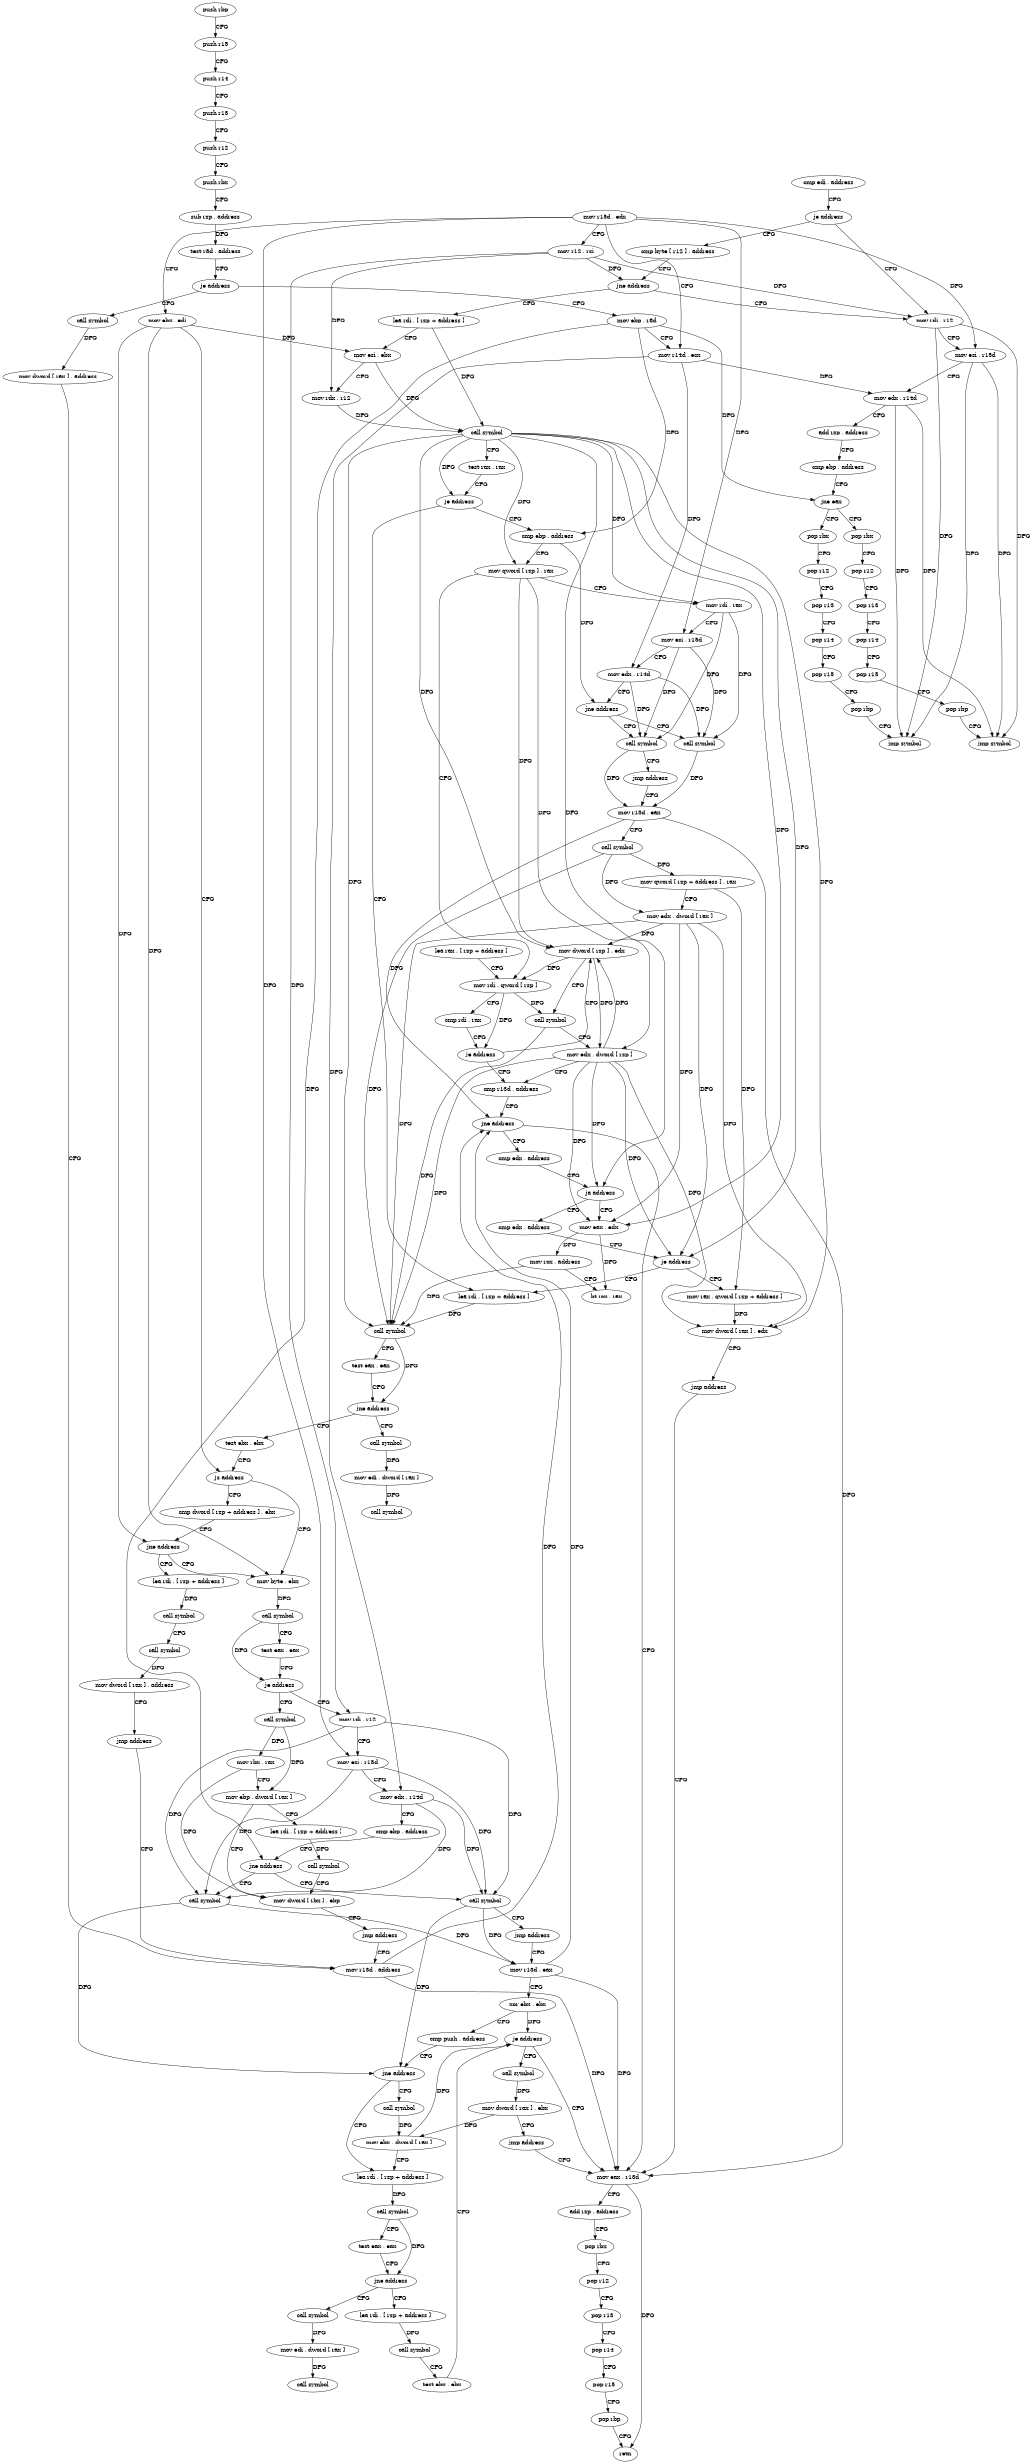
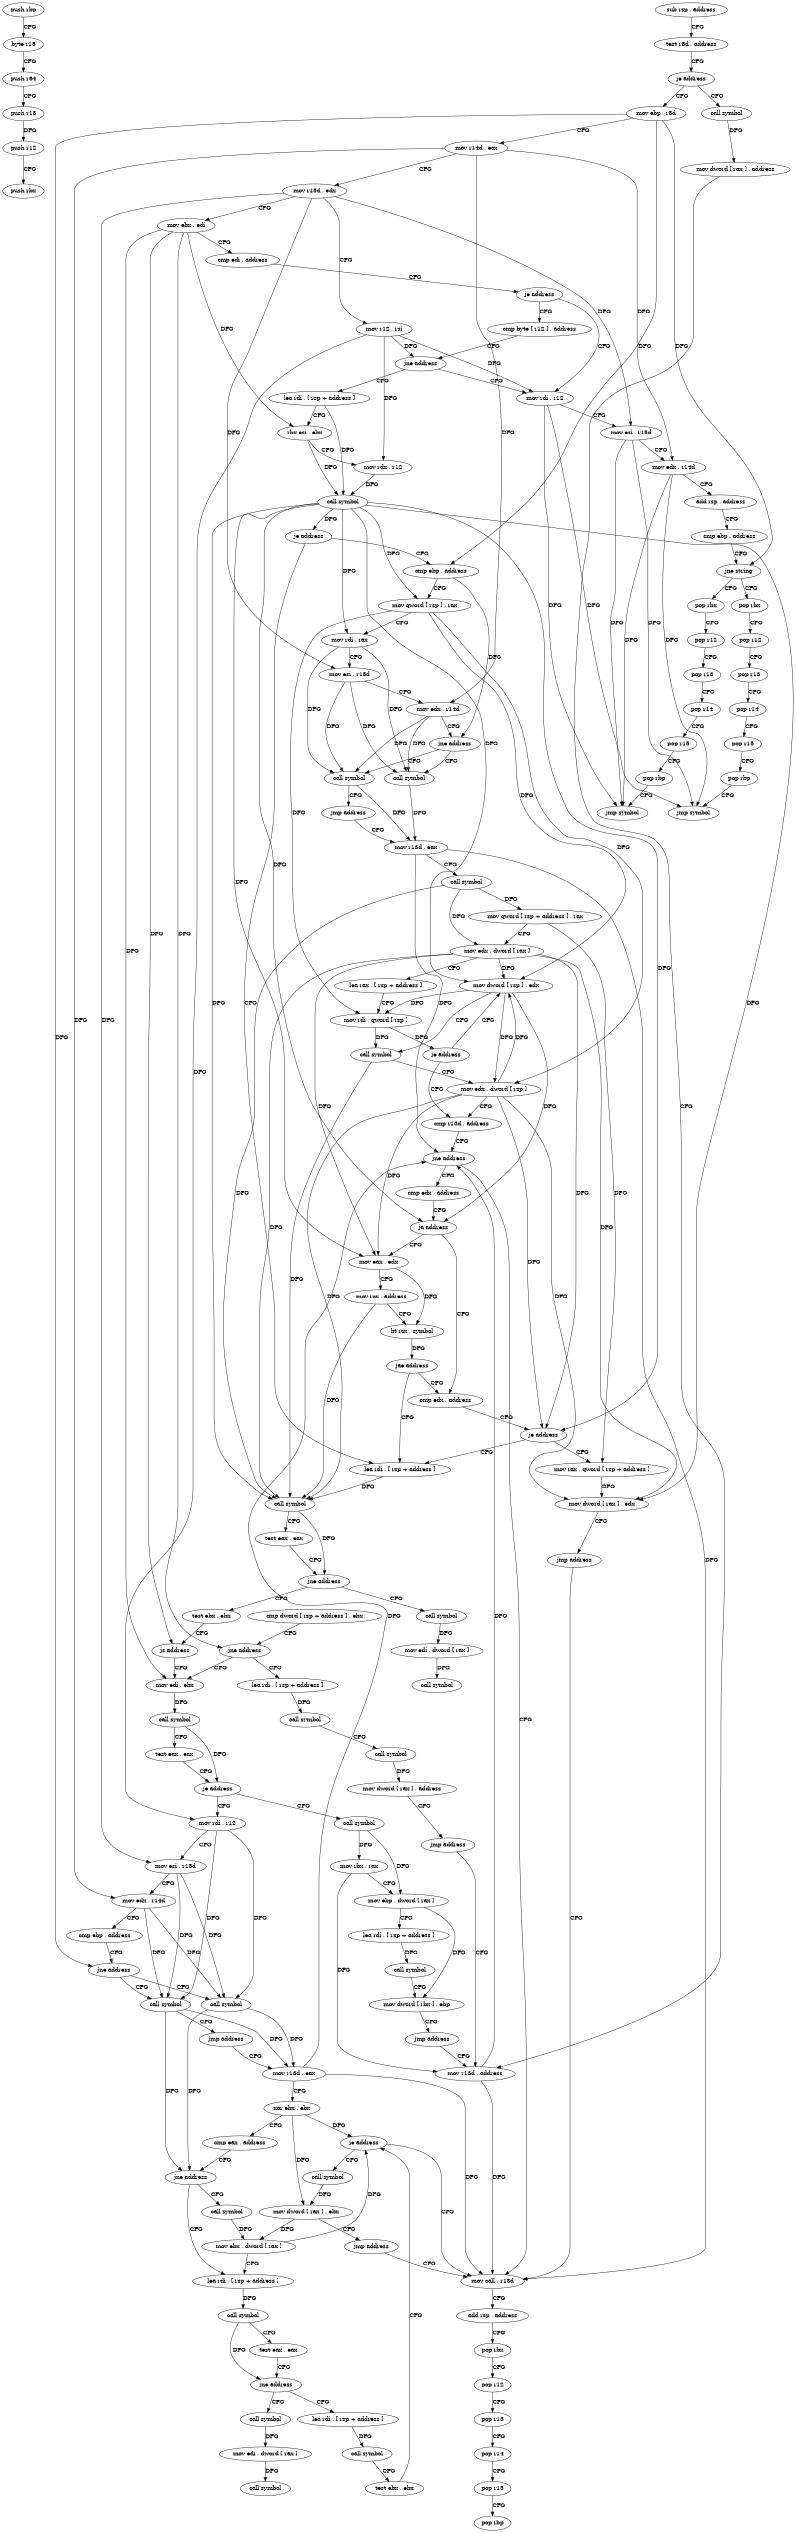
(215, 44) -> (23, 44)
(215, 79) -> (23, 79)
(222, 131) -> (30, 131)
(215, 198) -> none
(222, 235) -> (698, 27)
none -> (213, 242)
(671, 265) -> (398, 169)
(372, 356) -> (305, 433)
(487, 468) -> none
(832, 502) -> (739, 571)
(445, 779) -> (299, 813)
(208, 900) -> (157, 934)
none -> (443, 968)
(463, 1020) -> none
(592, 1122) -> (539, 1121)
(570, 1245) -> (386, 1280)
(606, 1297) -> (412, 1331)
none -> (412, 1366)
(228, 1493) -> none
(278, 1582) -> (175, 1685)
(184, 1840) -> (337, 2007)
(237, 1849) -> (459, 1953)
(457, 2039) -> (240, 2143)
none -> (296, 2159)
(618, 2178) -> (493, 2281)
(625, 2454) -> none
